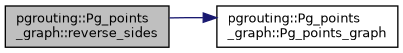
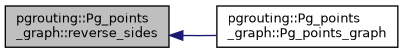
(186, 18) -> (200, 36)
